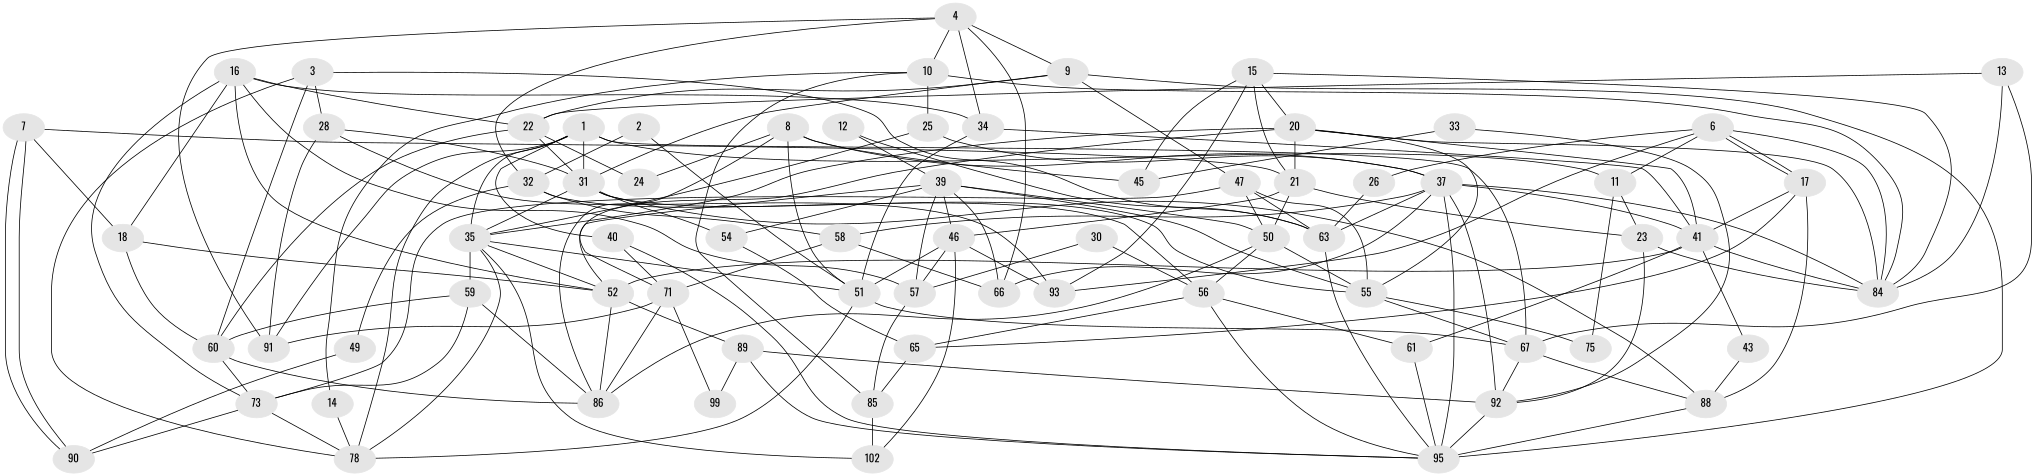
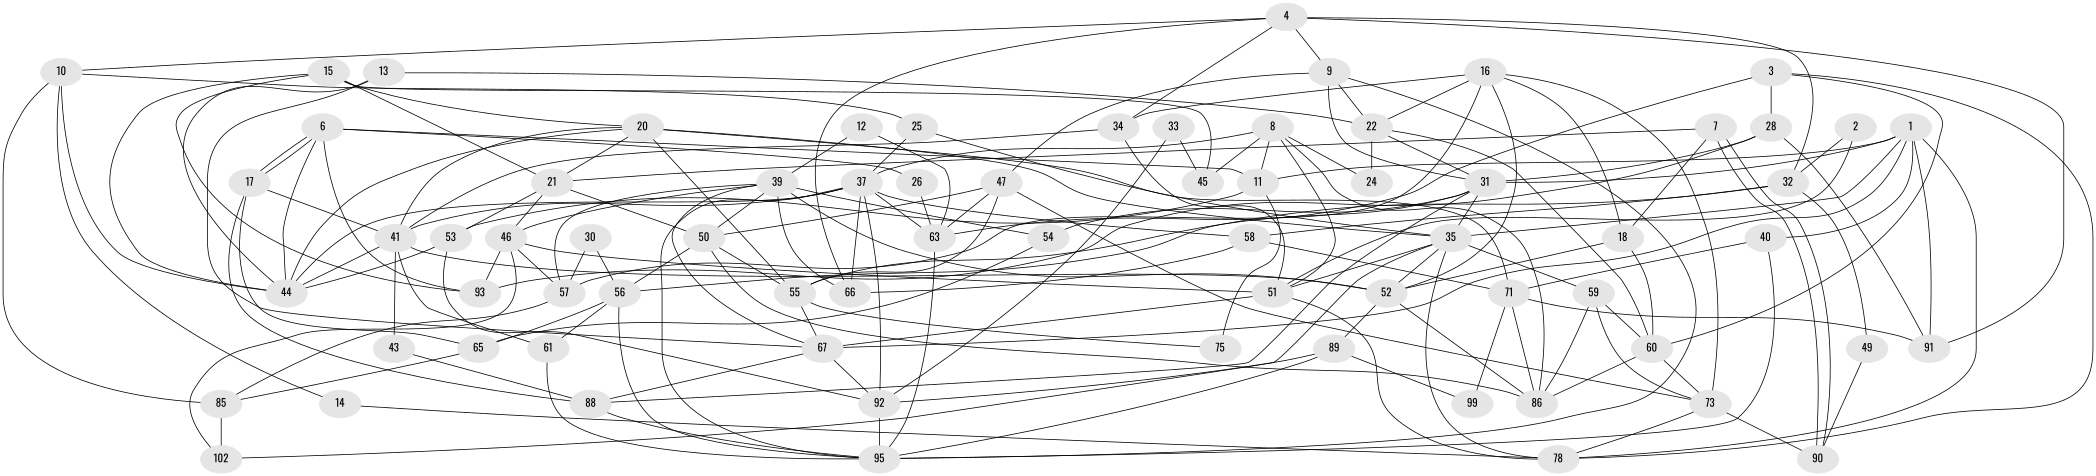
none -> (1265, 155)
(1169, 222) -> (676, 251)
(1642, 238) -> (451, 238)
(1878, 293) -> (286, 293)
